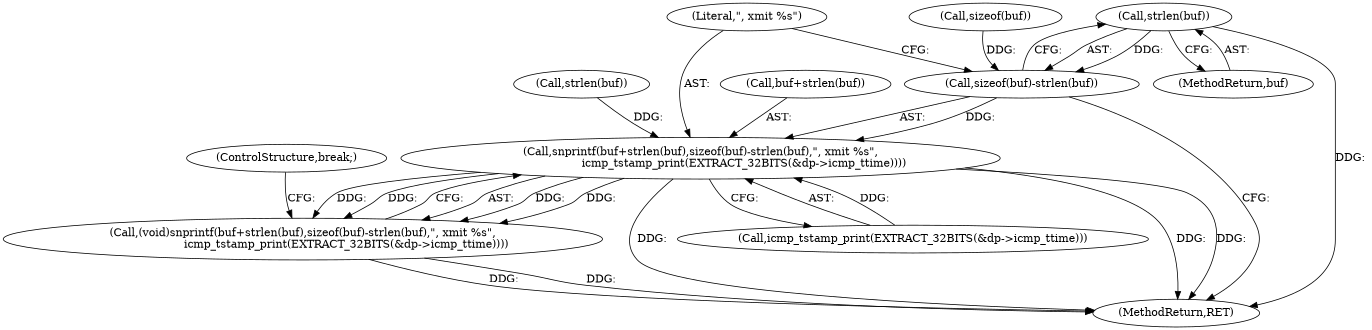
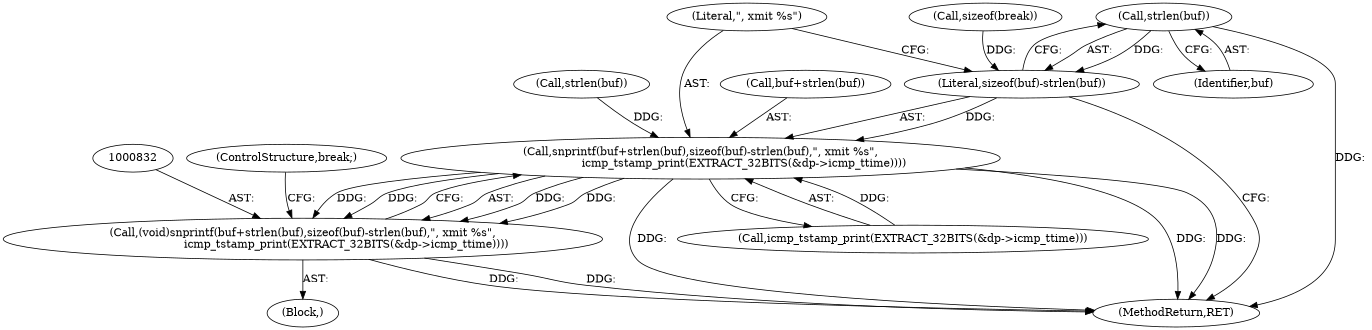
(986, 17) -> (986, 17)
(1022, 84) -> (1022, 84)
(1233, 84) -> (1233, 84)
none -> (133, 158)
none -> (303, 313)
